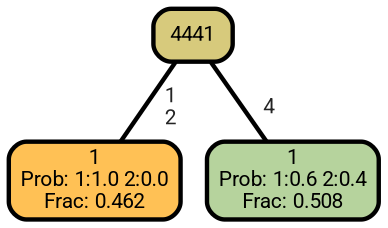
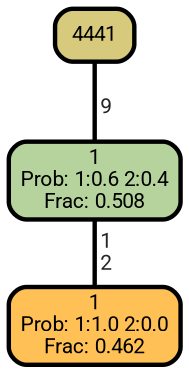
(148, 102) -> (95, 253)
(266, 108) -> (103, 108)
